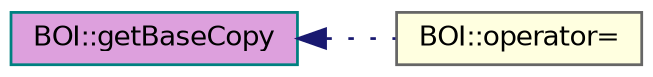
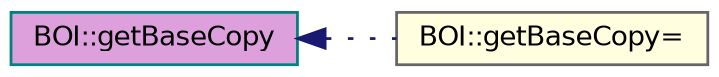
(519, 39) -> (552, 39)
